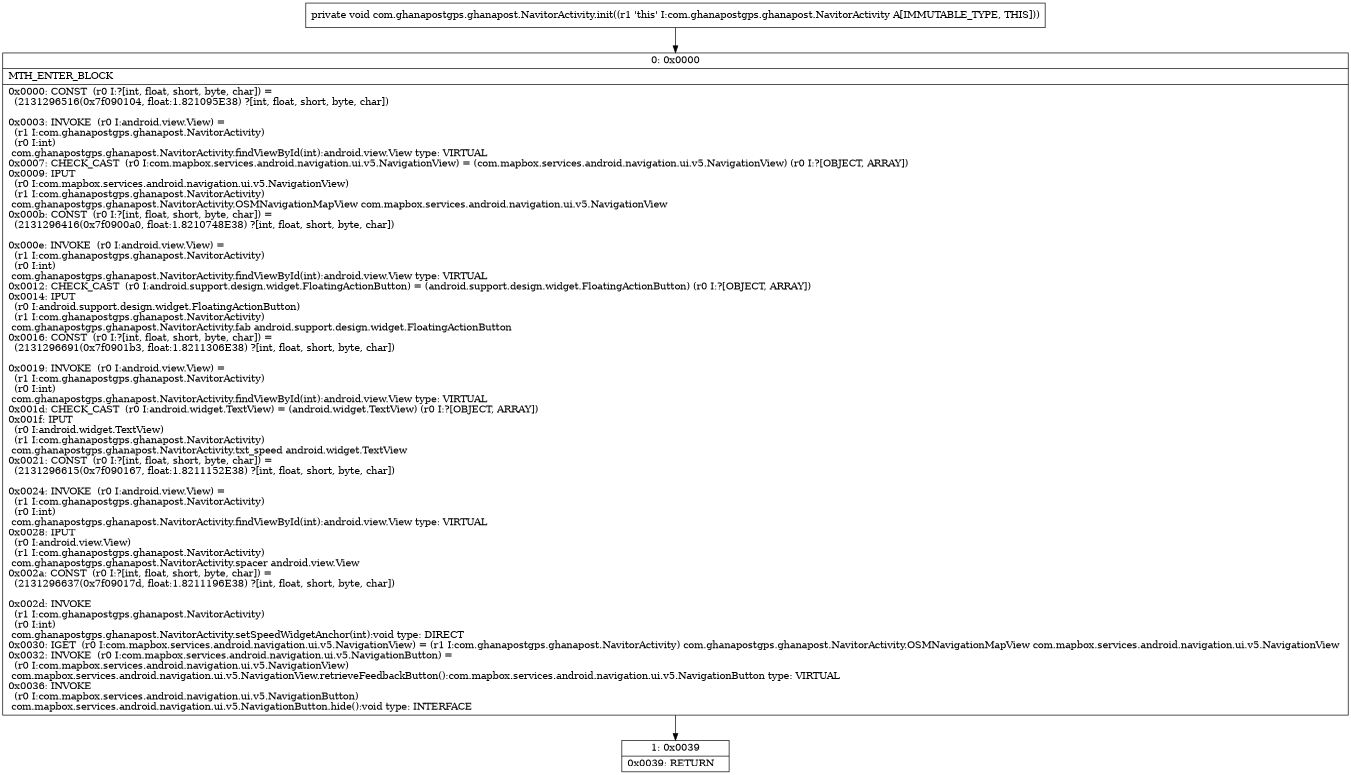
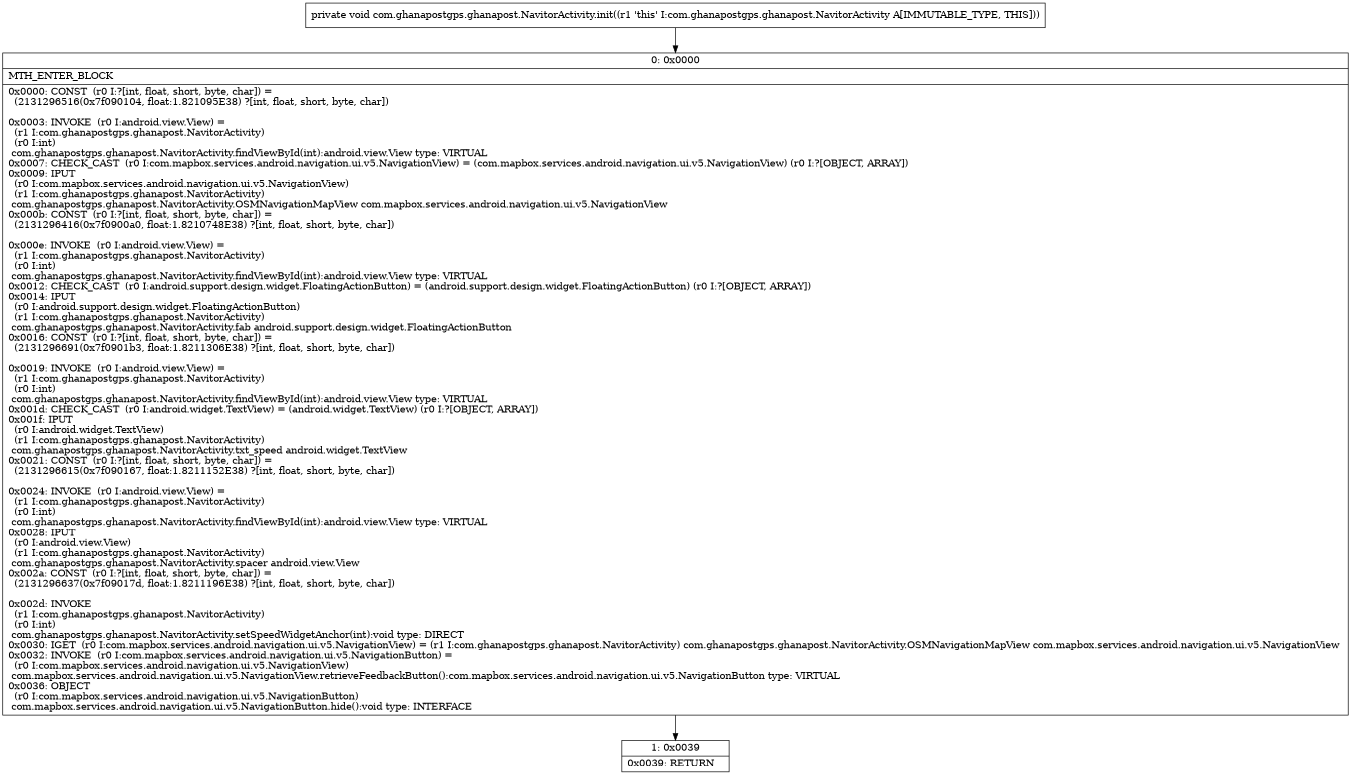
(53, 686) -> (52, 686)
